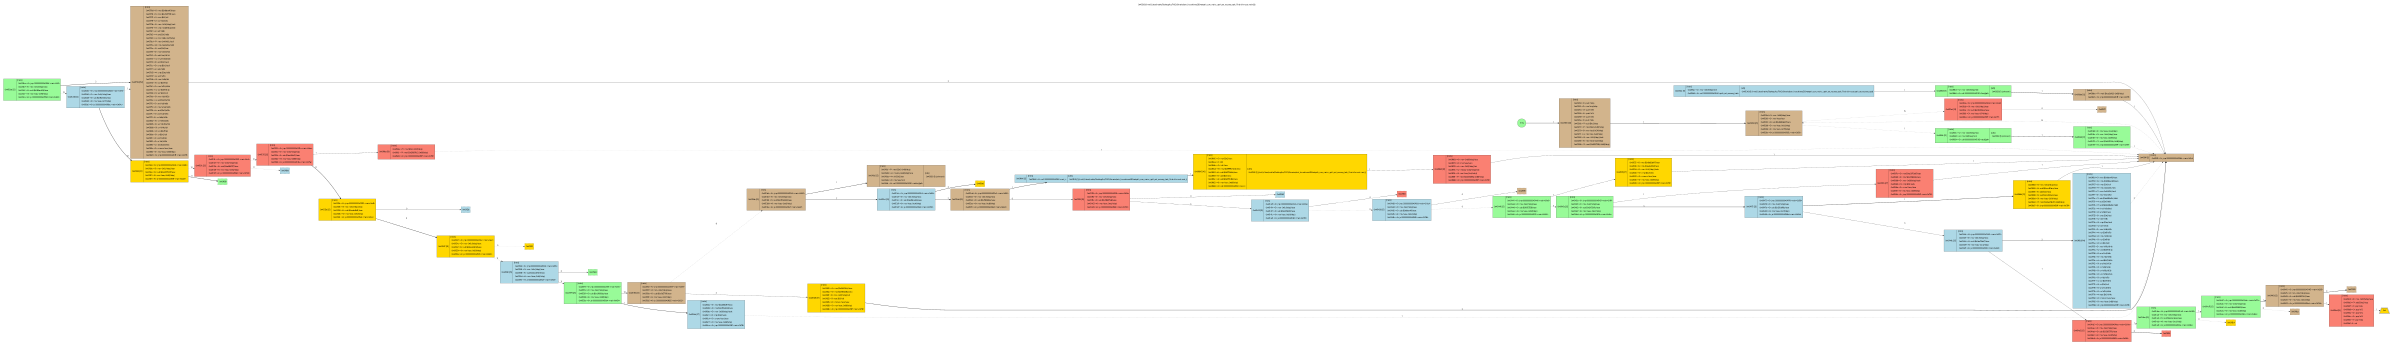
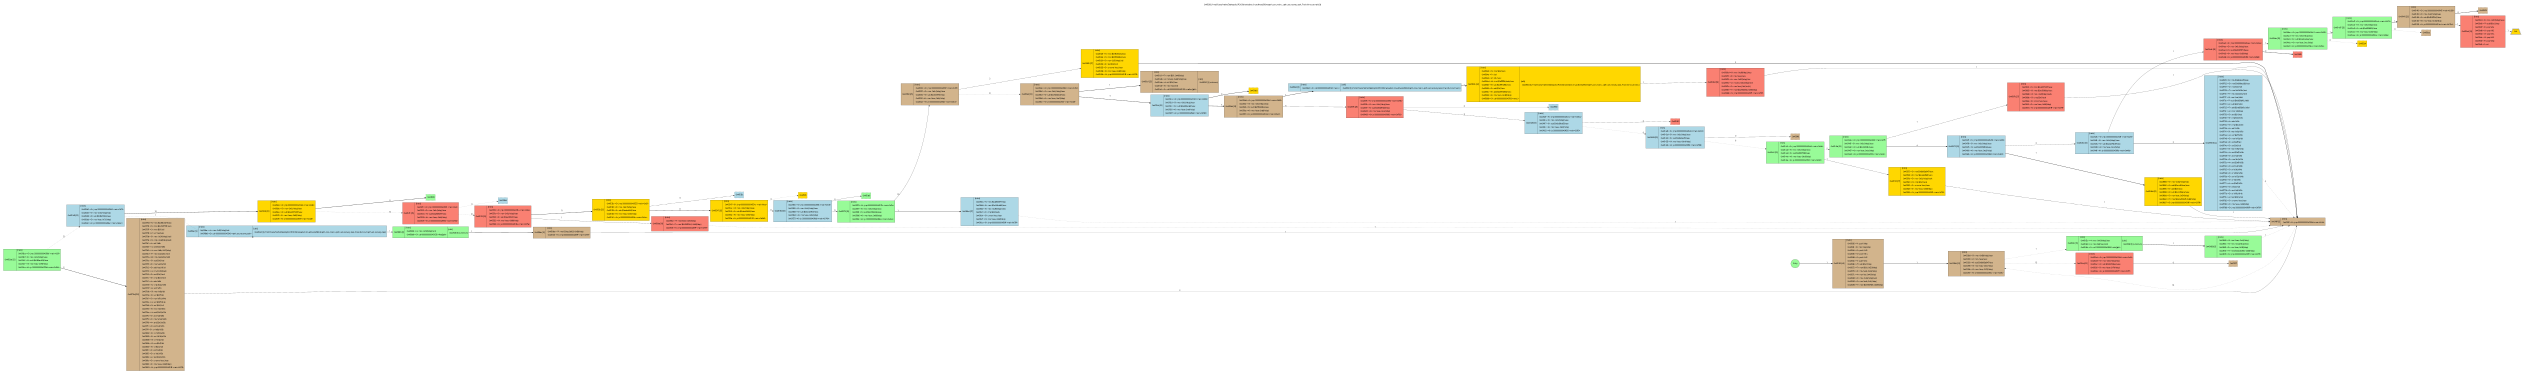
(127, 90) -> (188, 224)
